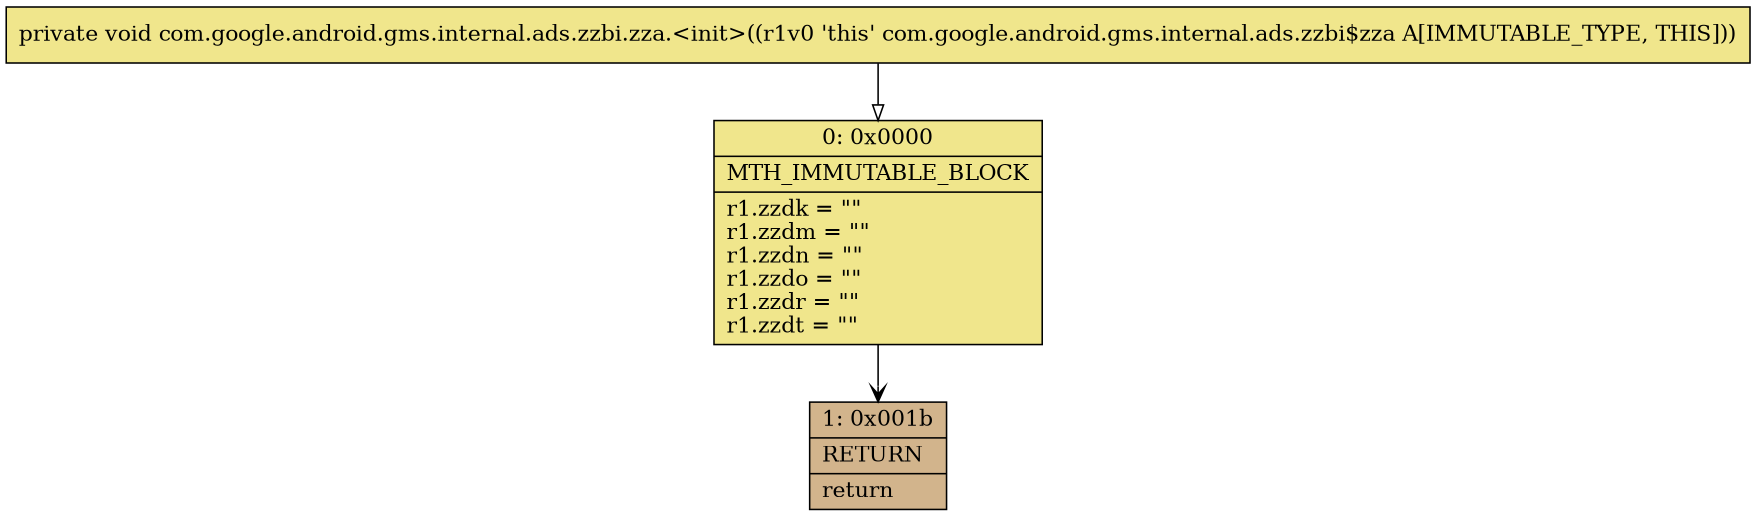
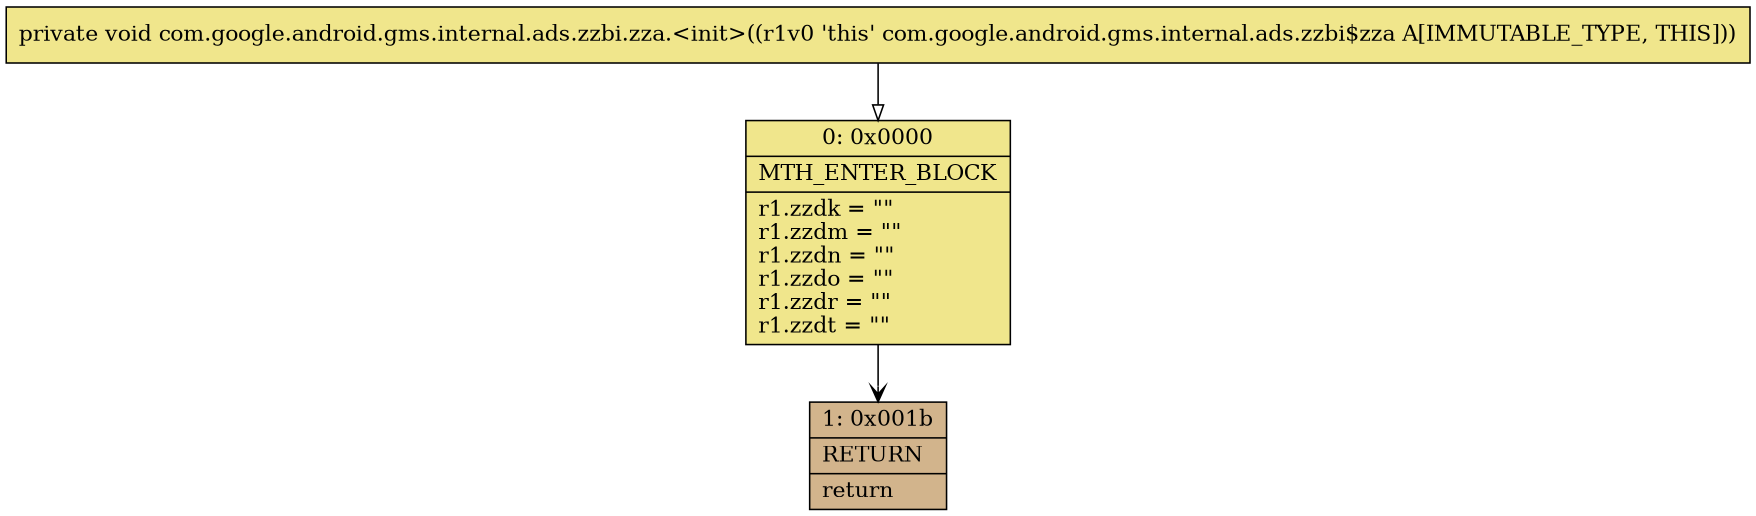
(878, 173) -> (878, 173)
